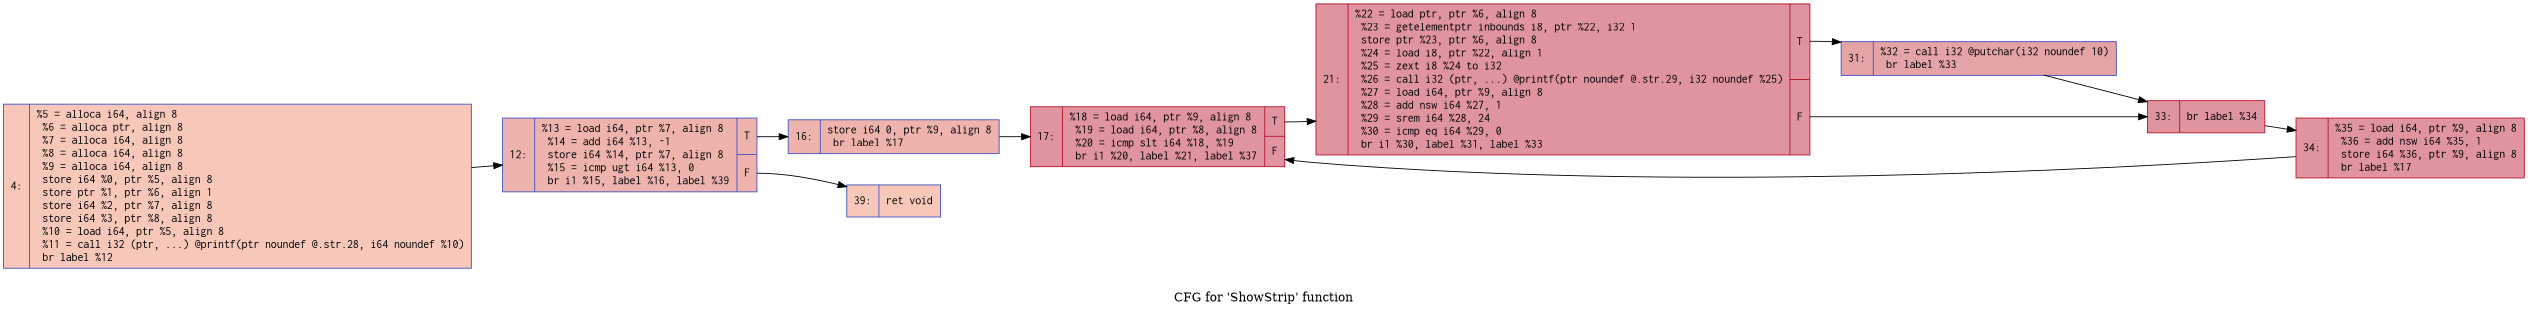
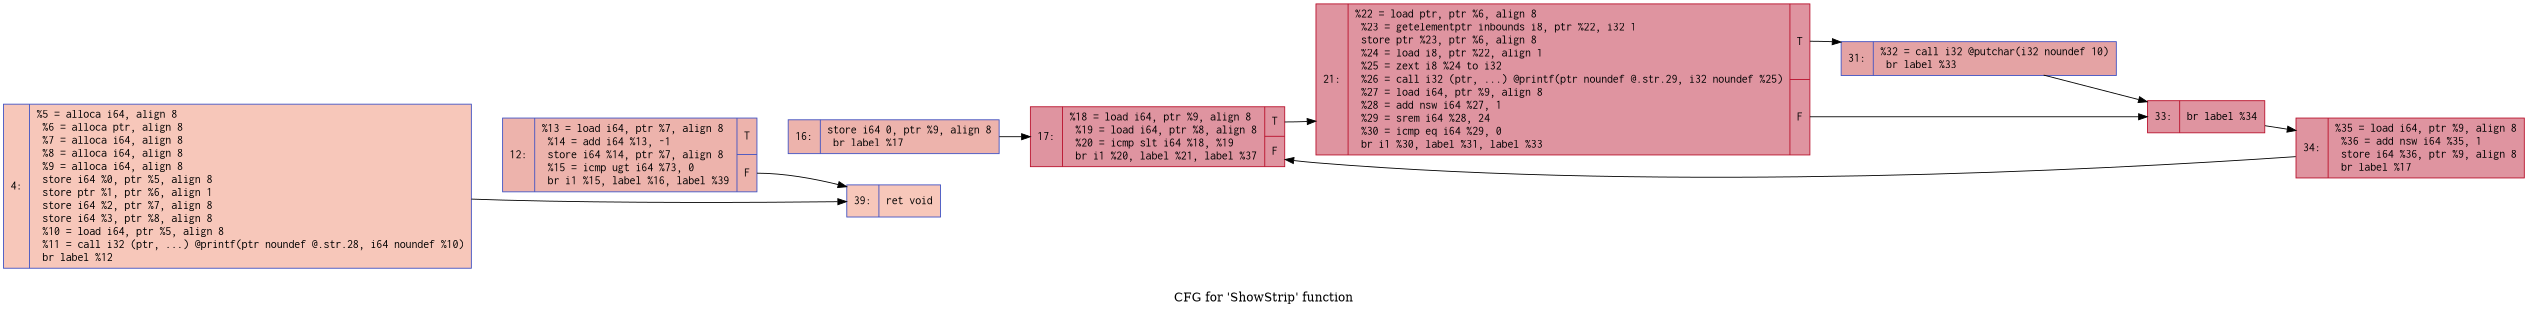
(768, 137) -> none
(483, 167) -> (655, 202)
(618, 168) -> (618, 168)
